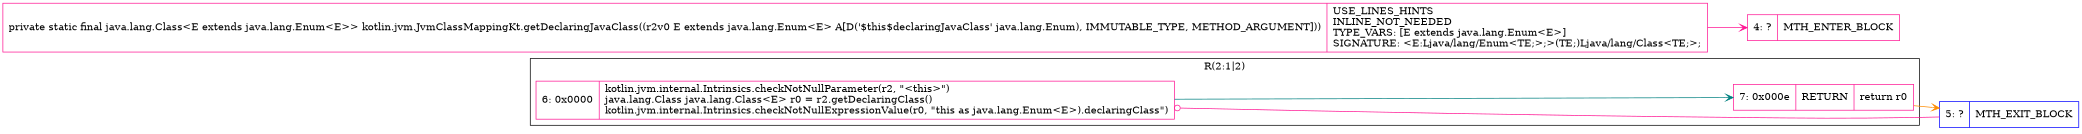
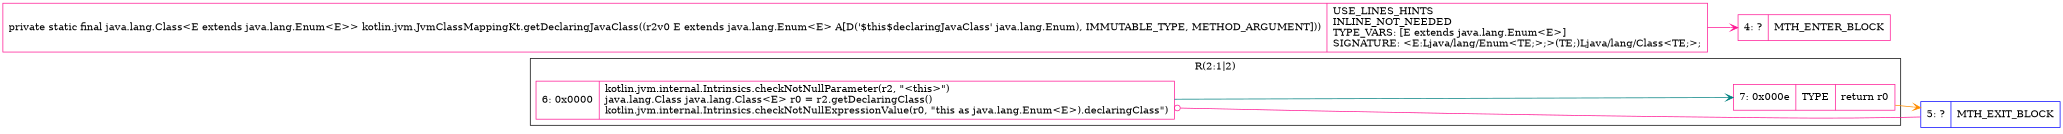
(1825, 97) -> (1816, 97)
